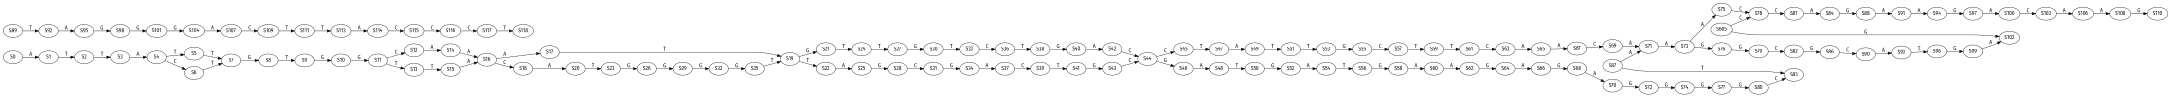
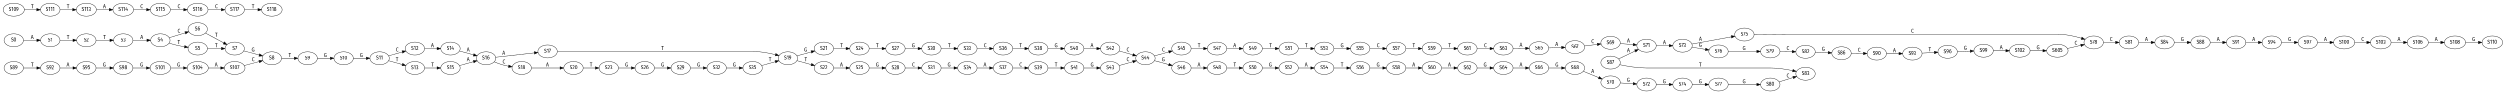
(248, 31) -> (252, 64)
(1864, 35) -> (2037, 51)
